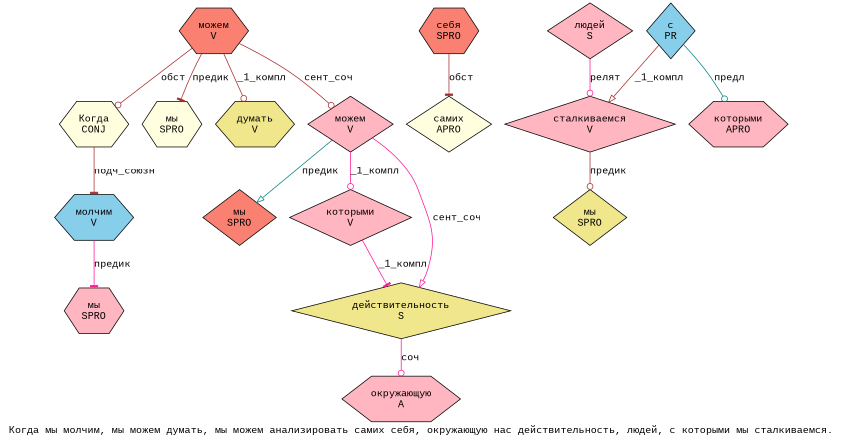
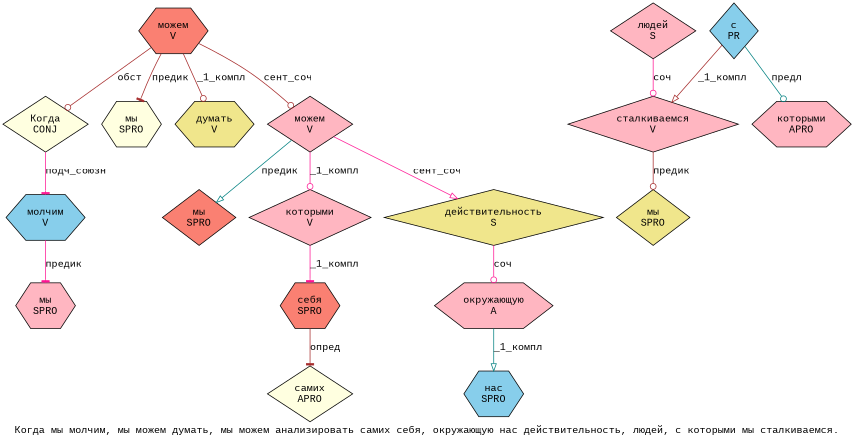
(461, 78) -> (325, 347)
(605, 78) -> (662, 78)
(94, 124) -> (46, 124)
(94, 169) -> (46, 171)
(374, 261) -> (310, 262)
none -> (494, 394)
